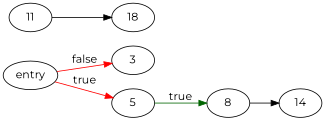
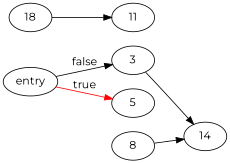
(78, 17) -> (78, 17)
(81, 68) -> (80, 71)
none -> (167, 95)
(177, 103) -> none
